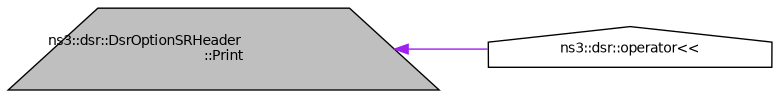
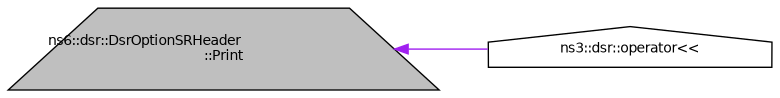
(224, 49) -> (224, 49)
